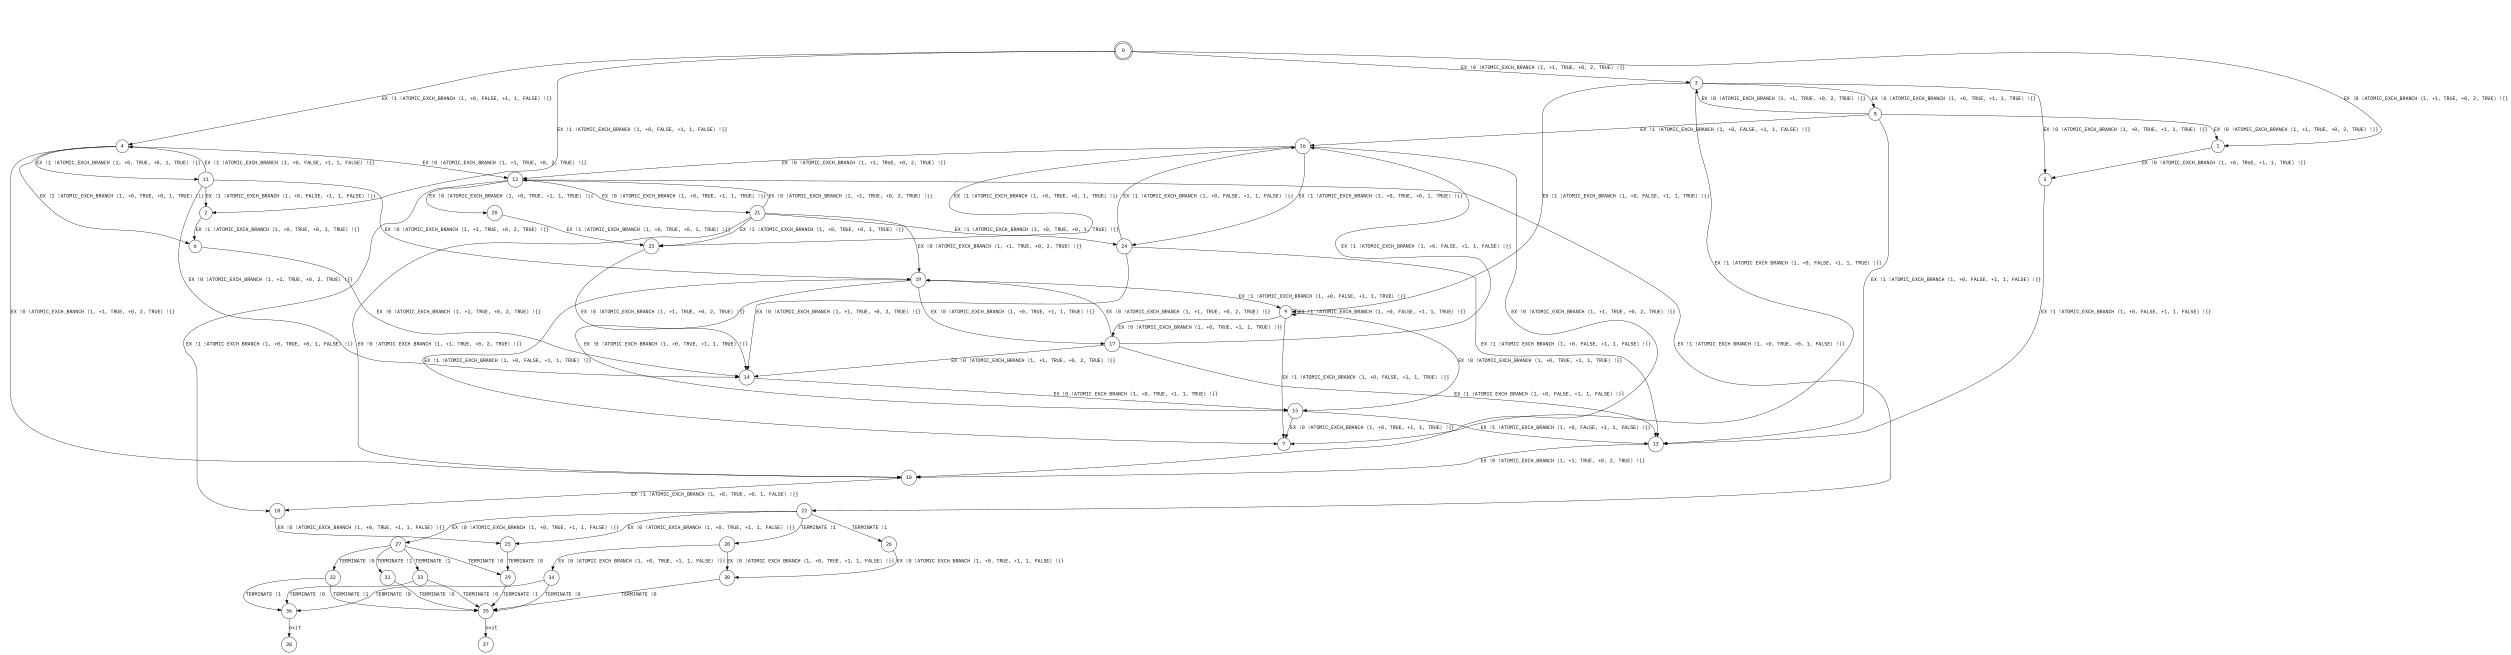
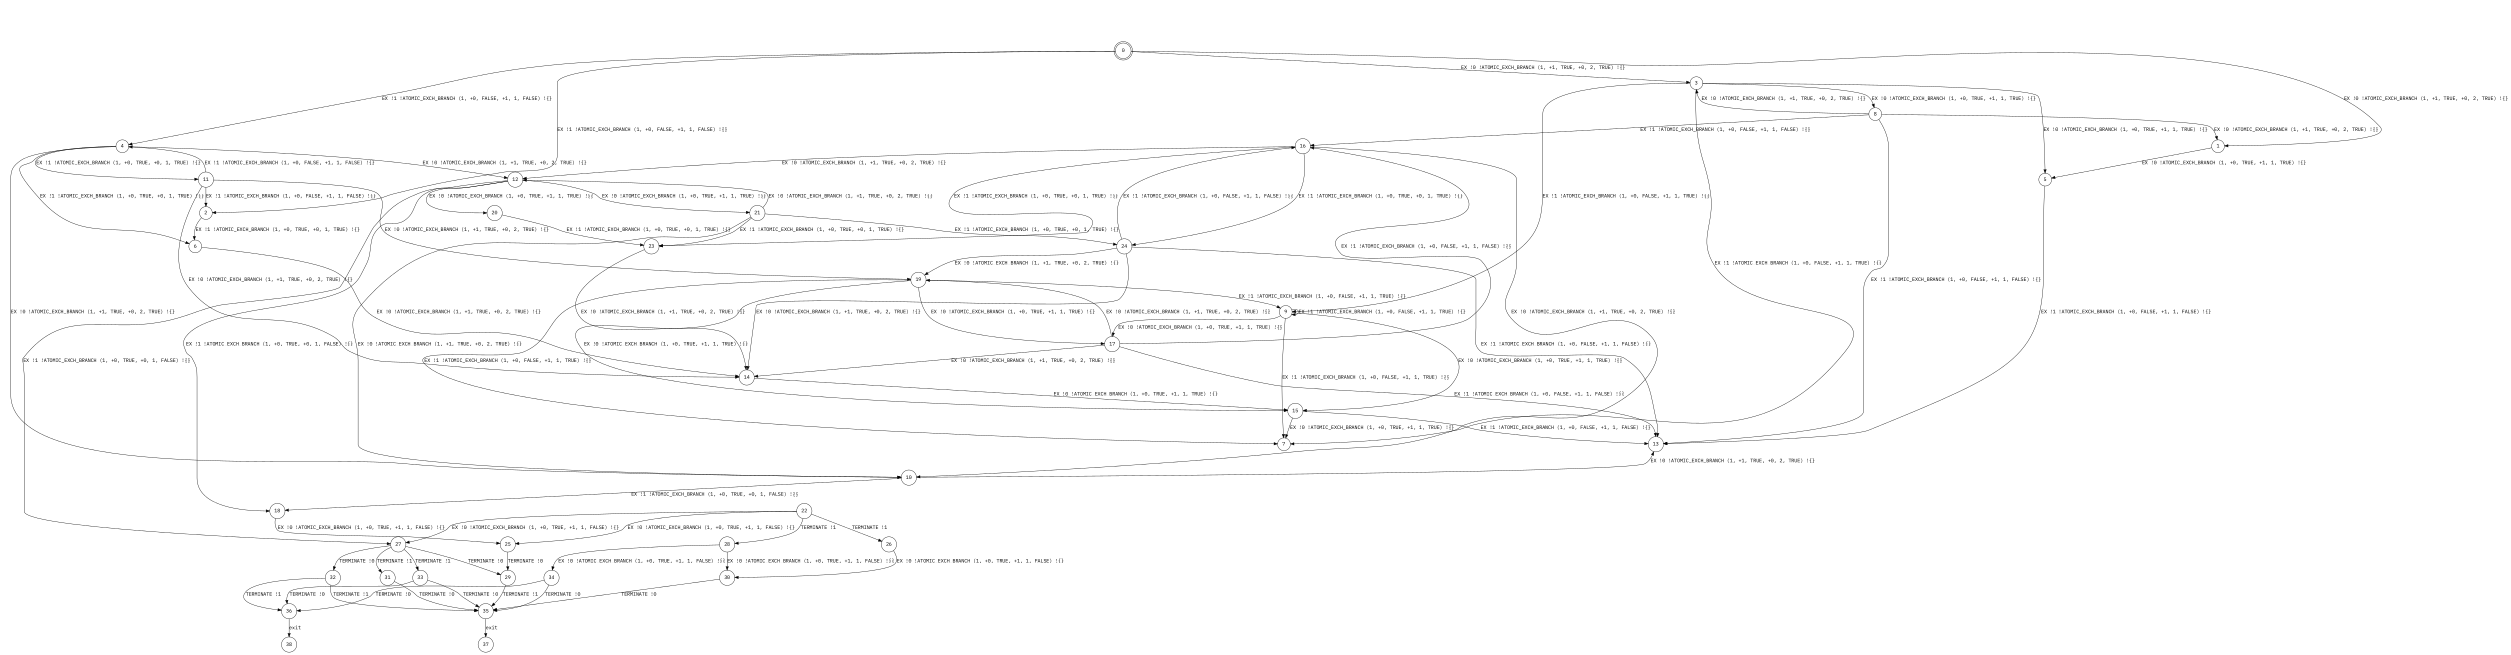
(858, 218) -> (1021, 255)
(1741, 384) -> (33, 348)
(1285, 472) -> (1287, 474)
